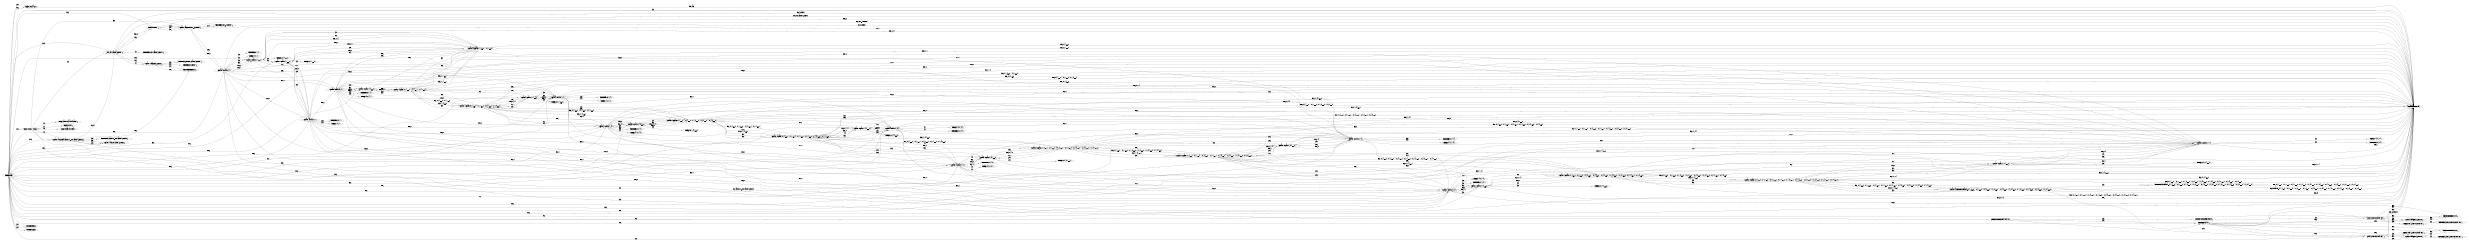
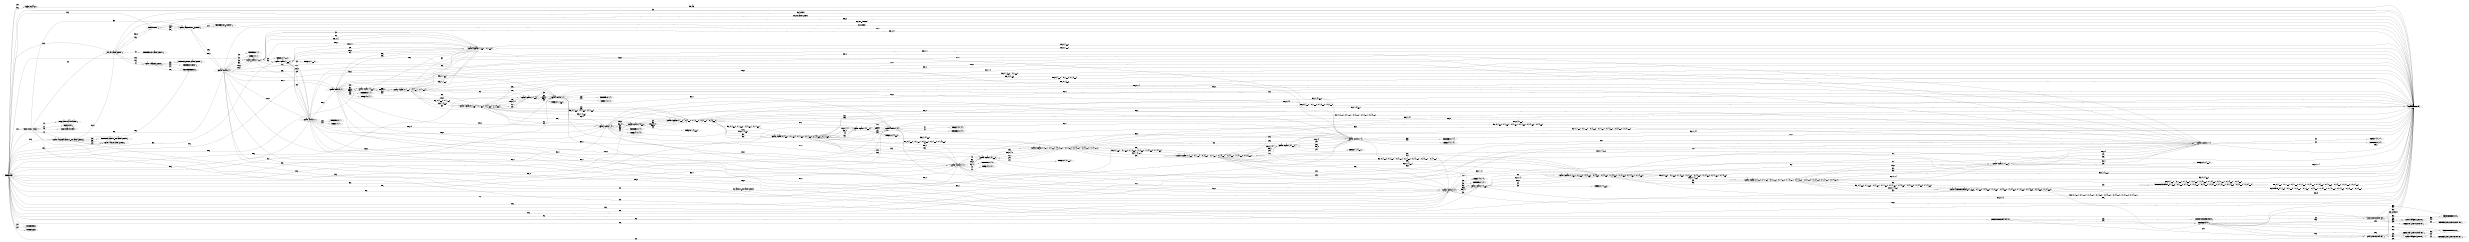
(410, 127) -> (410, 127)
none -> (1355, 150)
none -> (555, 176)
